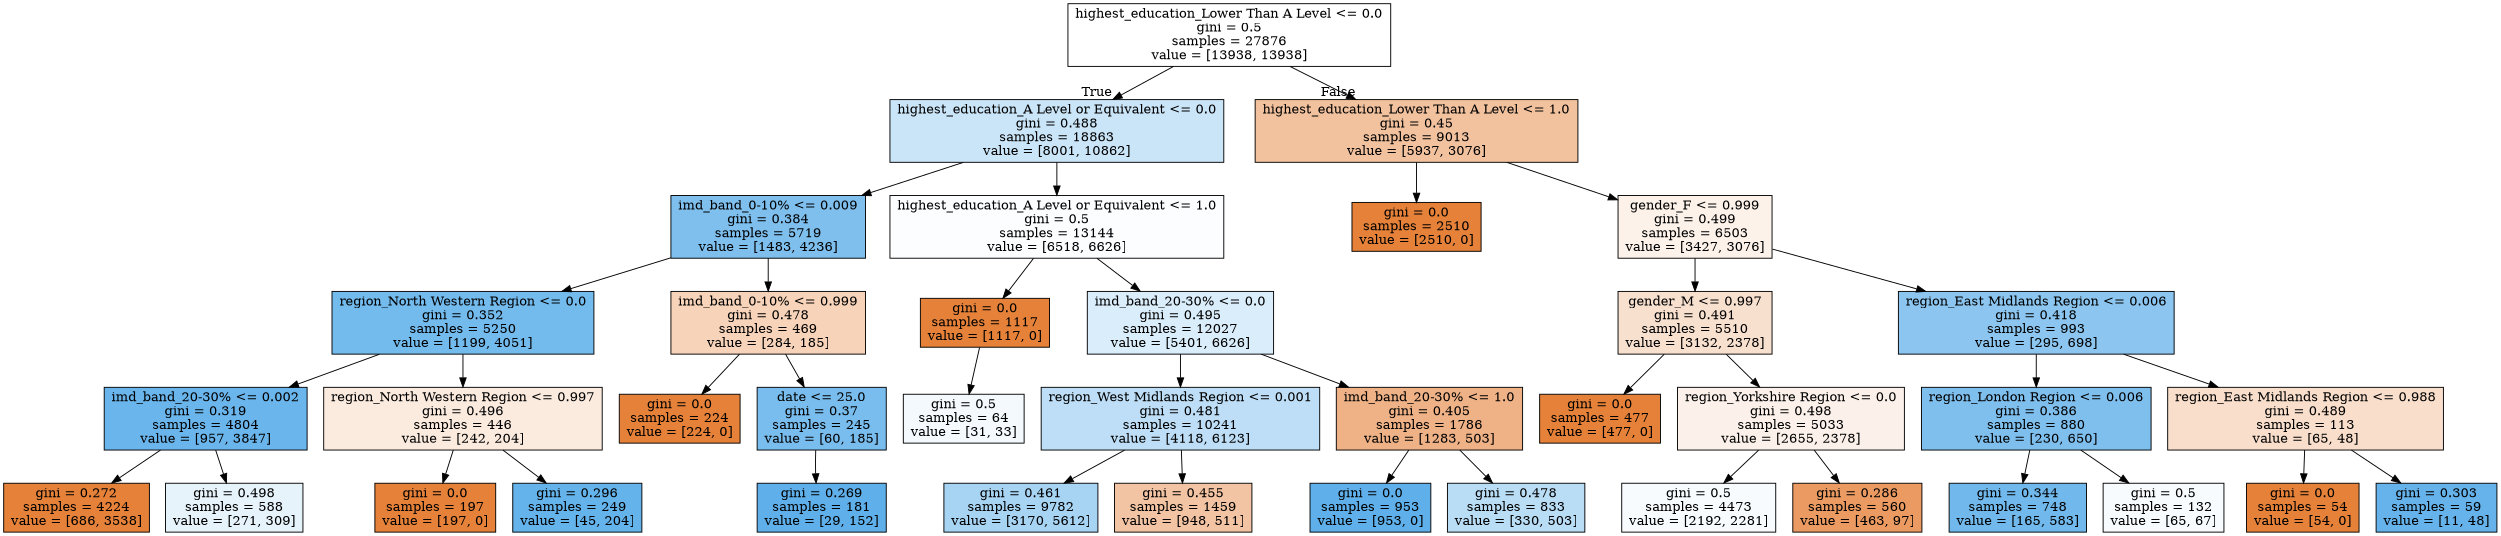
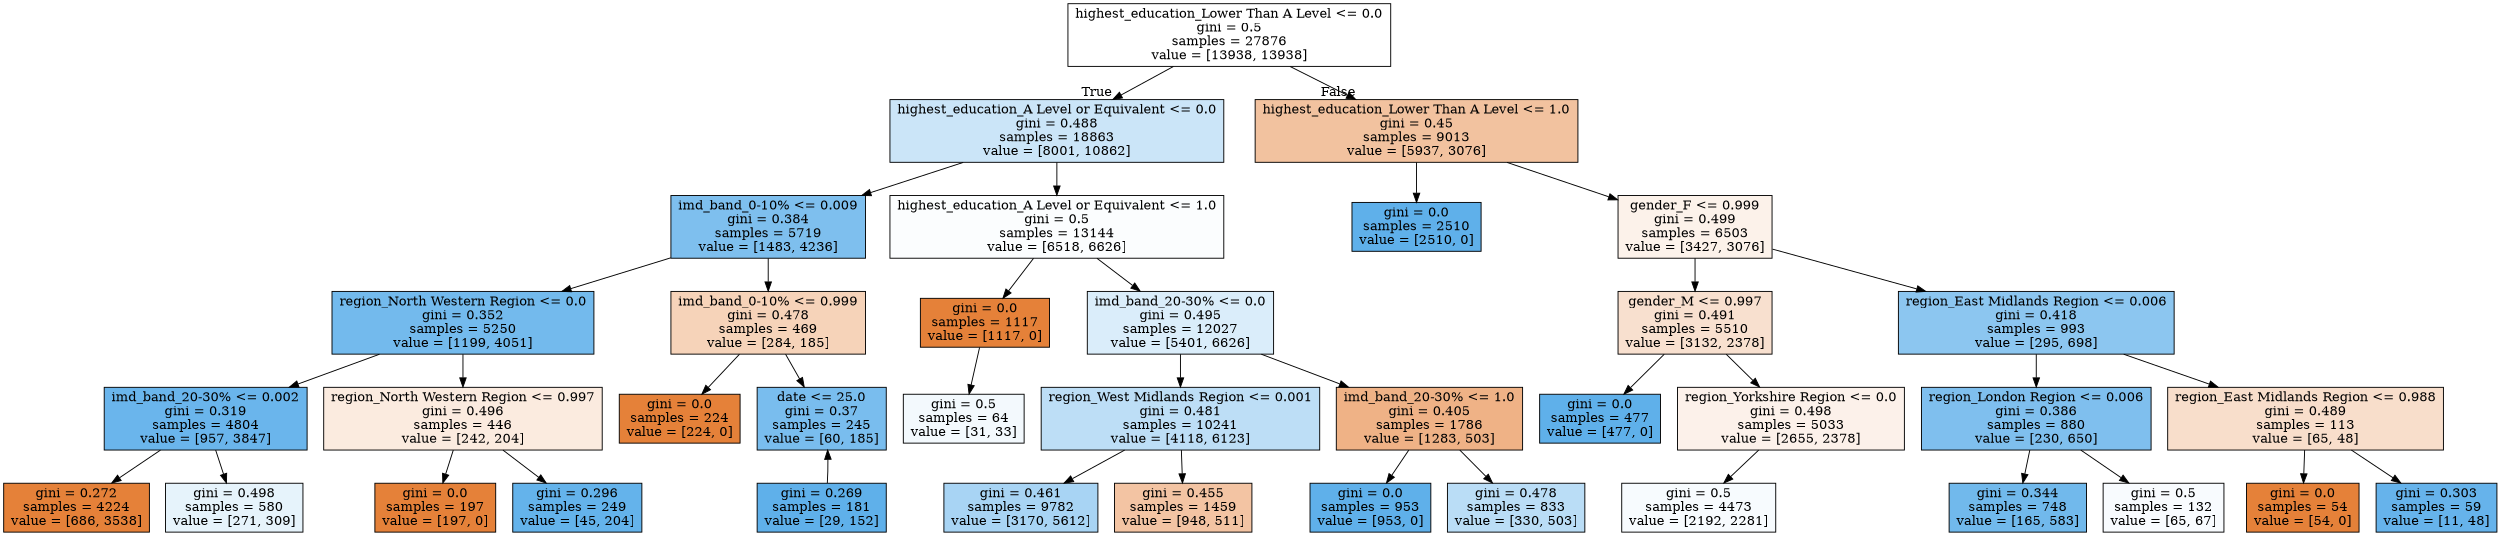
(1417, 227) -> (1417, 227)
(1600, 419) -> (1600, 419)
(815, 462) -> (828, 471)
(234, 508) -> (234, 508)
(1857, 508) -> none
